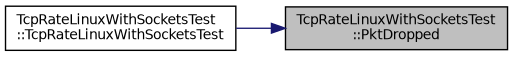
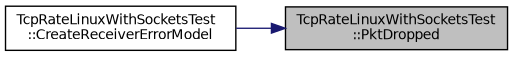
(121, 28) -> (121, 28)
